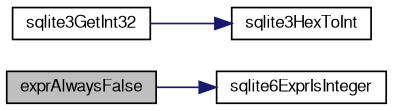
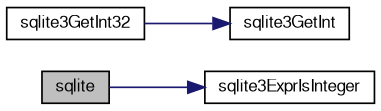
(301, 24) -> (290, 24)
(81, 87) -> (76, 87)
(301, 87) -> (290, 87)
